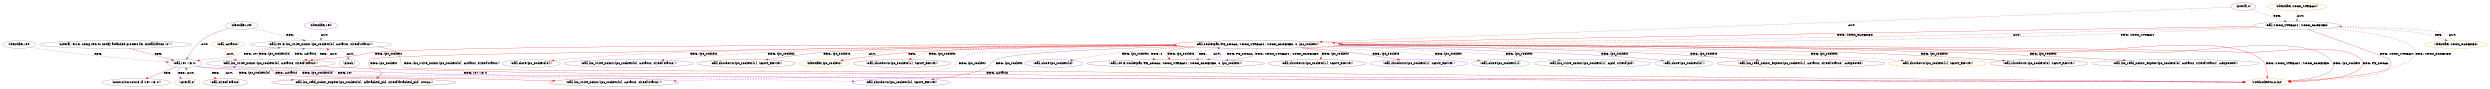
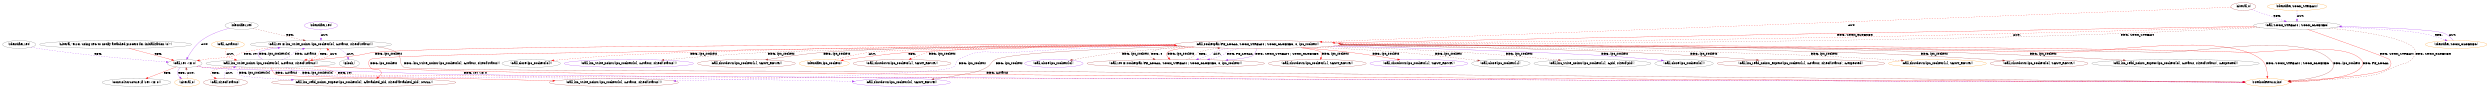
(2399, 29) -> (2399, 29)
(2392, 30) -> (2392, 30)
